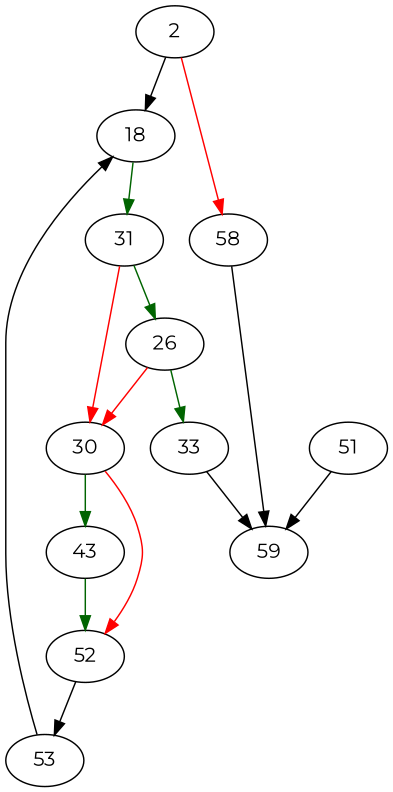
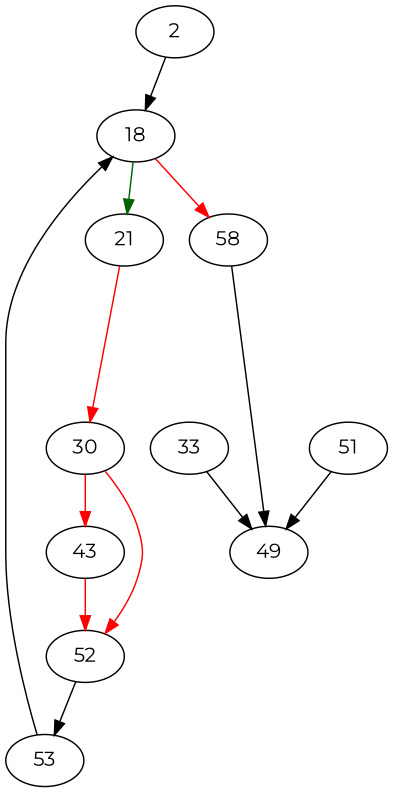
(200, 129) -> (177, 183)
(124, 240) -> (124, 240)
(165, 344) -> none
(85, 493) -> (85, 493)
(269, 552) -> (269, 552)
(85, 597) -> (85, 597)
